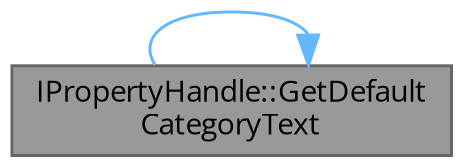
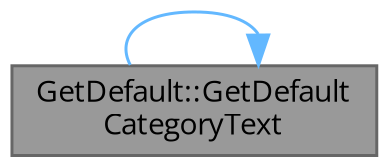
(232, 111) -> (194, 111)
